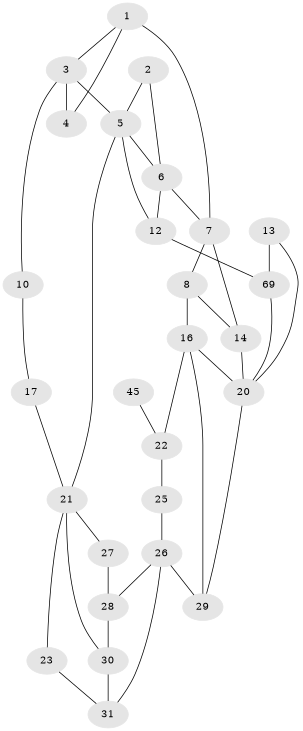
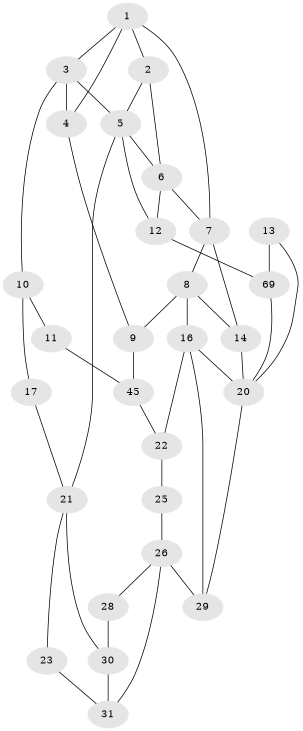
none -> (138, 43)
none -> (51, 339)
none -> (134, 339)
(108, 553) -> none
